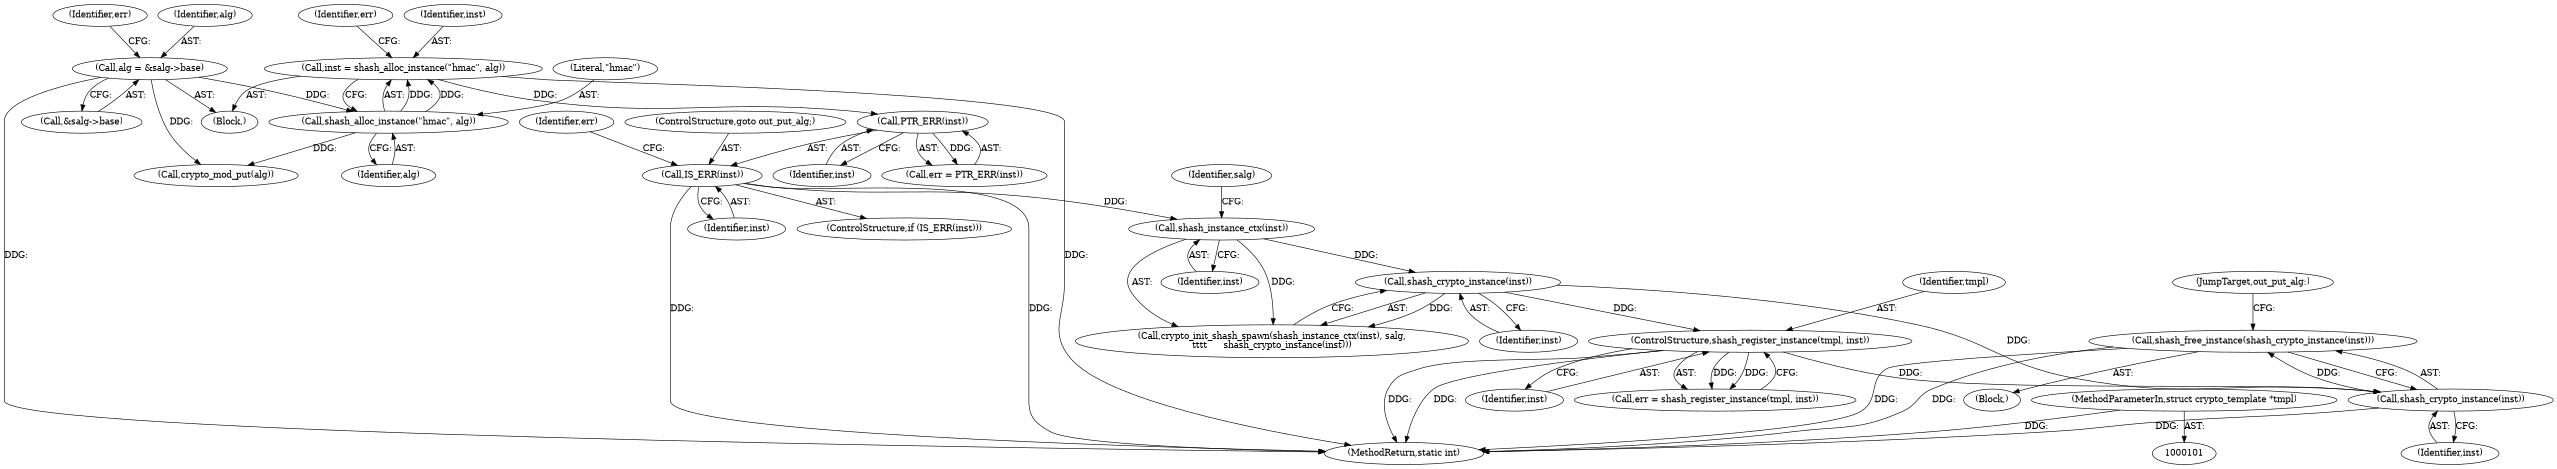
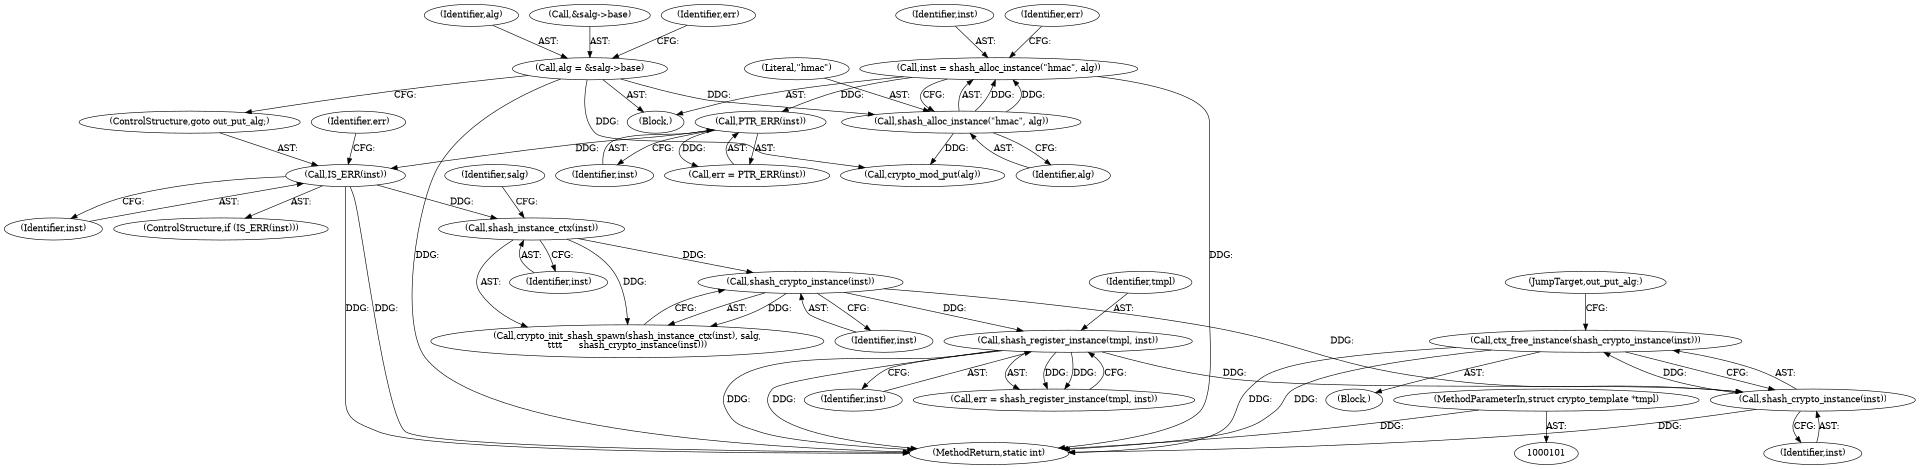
(92, 88) -> (390, 91)
(819, 149) -> (588, 149)
(1750, 341) -> (1068, 341)
(2253, 341) -> (1586, 341)
